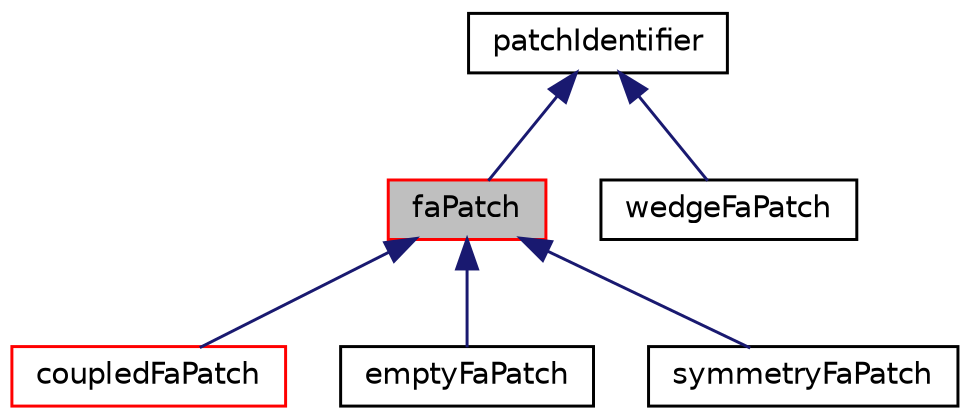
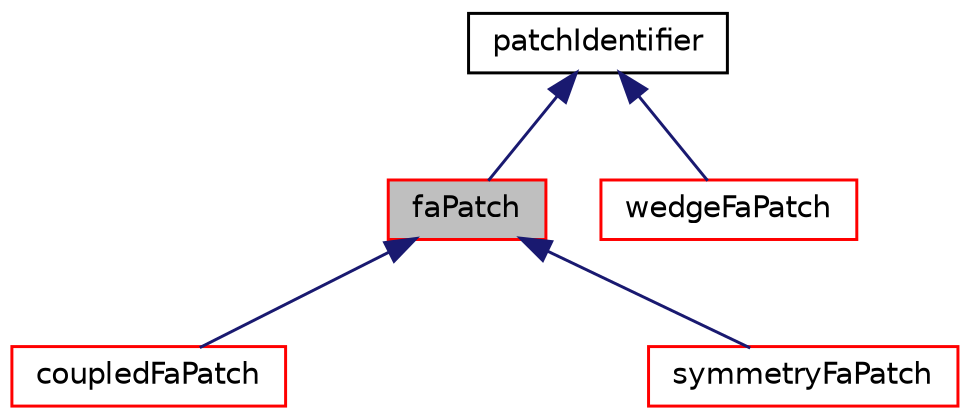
(729, 210) -> (729, 210)
(467, 376) -> none
(803, 376) -> (803, 376)
